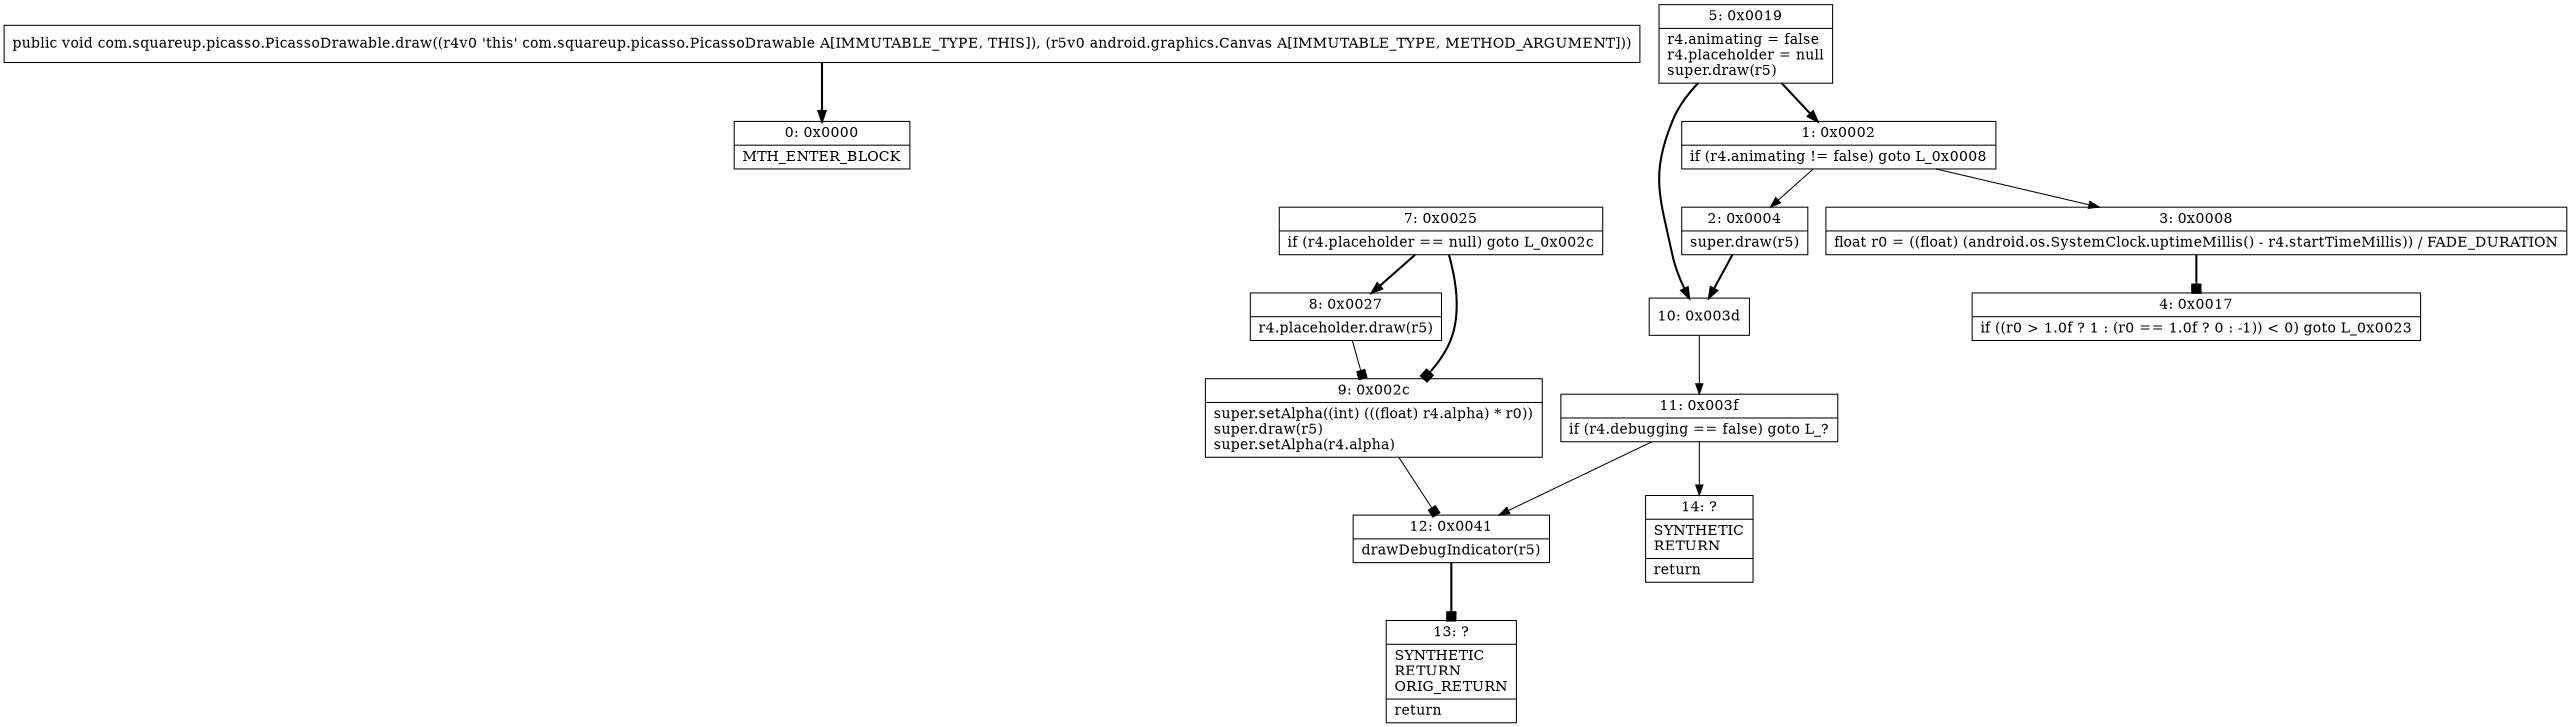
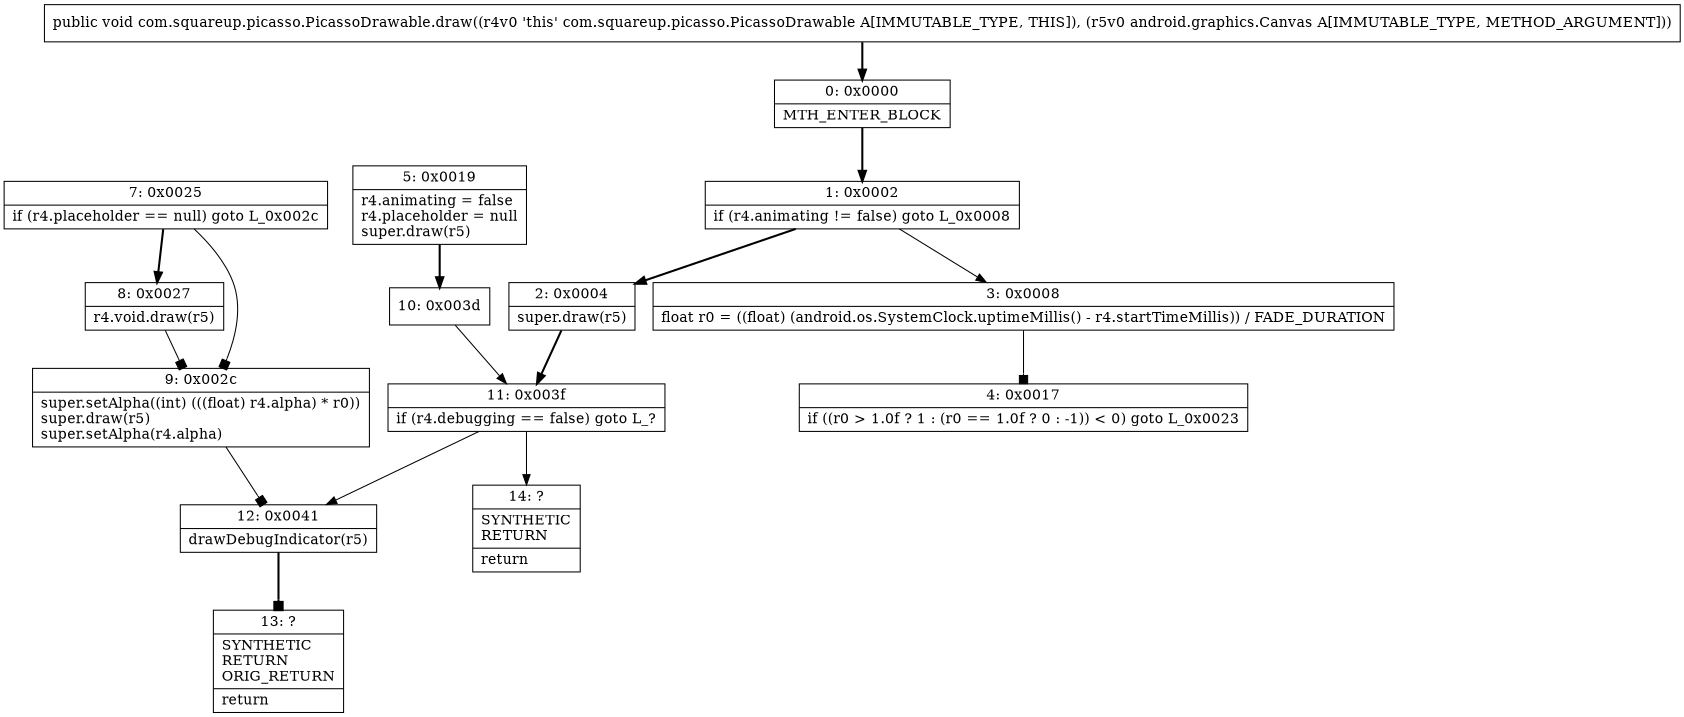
(1796, 98) -> (862, 149)
(1796, 185) -> (720, 255)
(2196, 269) -> (1024, 352)
(1723, 272) -> (551, 352)
(1456, 316) -> (235, 288)
(1346, 328) -> (154, 318)
